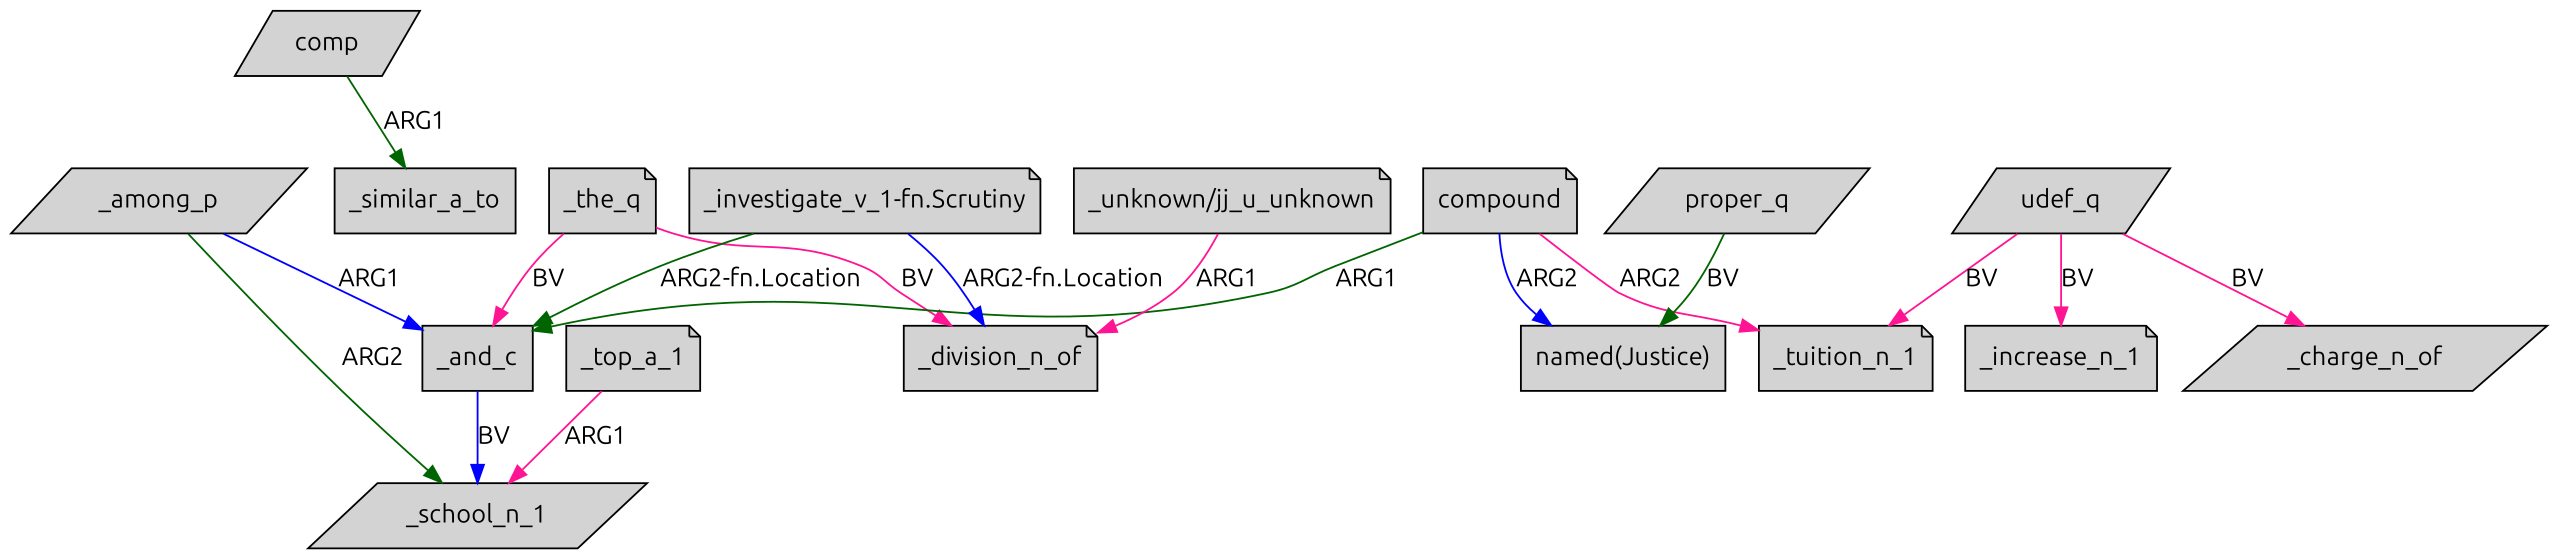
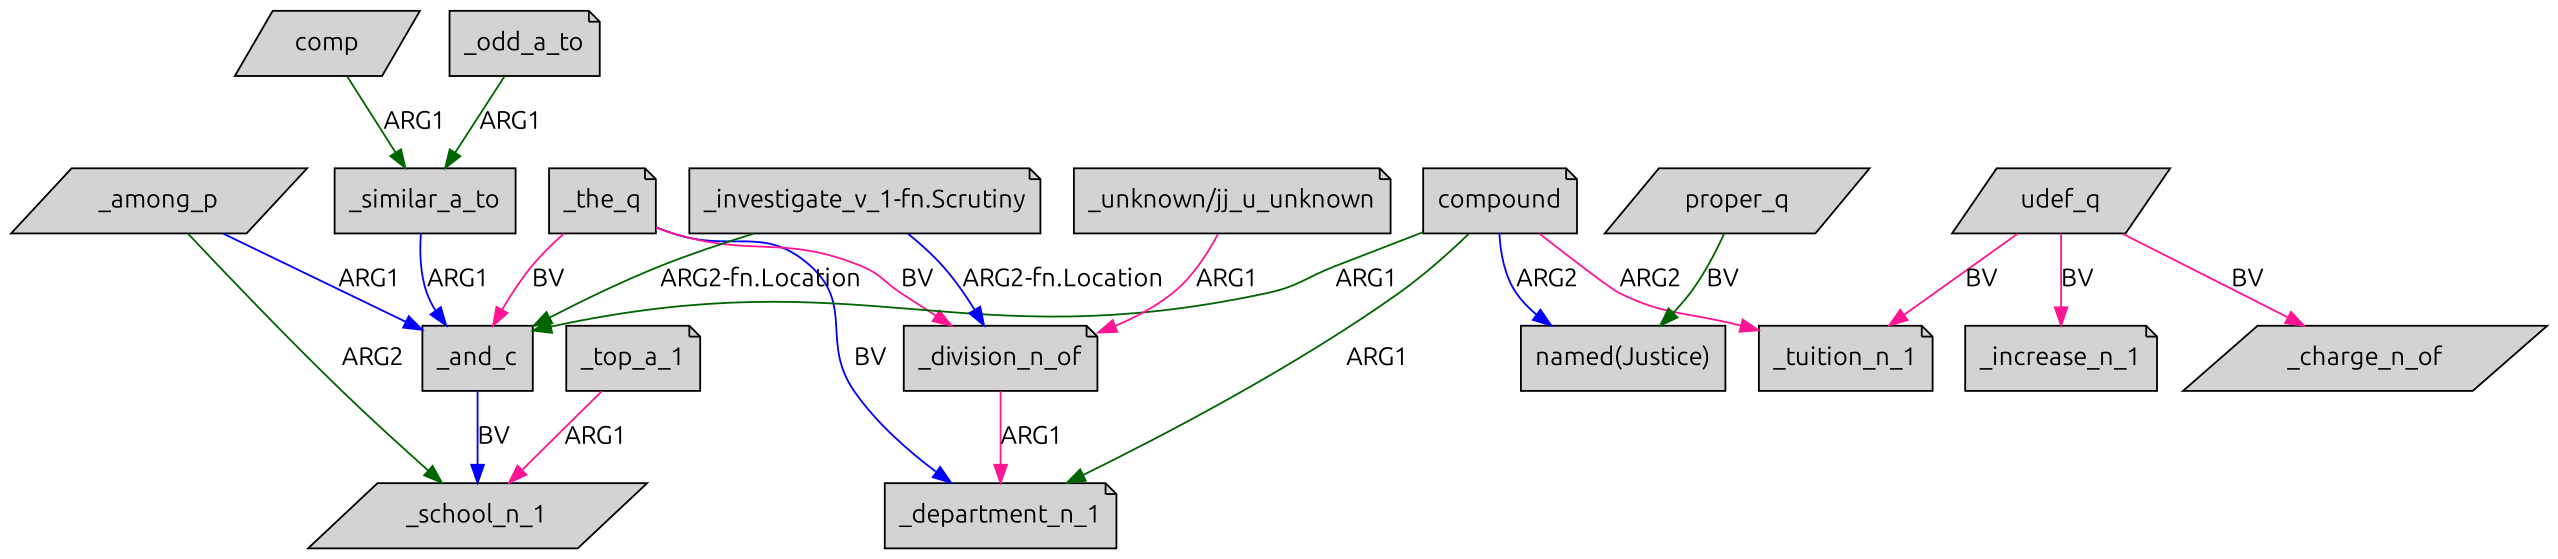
none -> (525, 43)
none -> (422, 273)
none -> (1001, 516)
